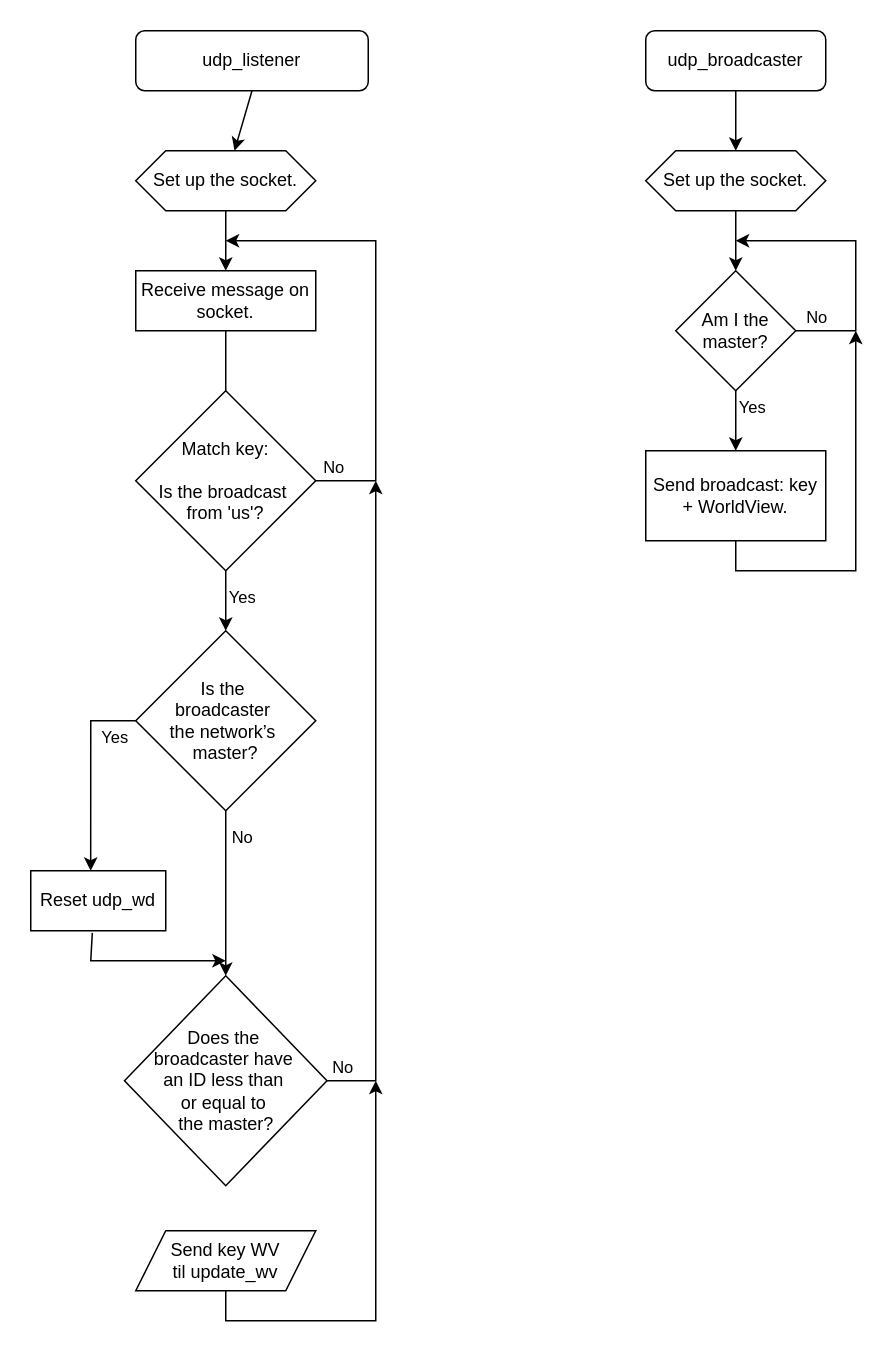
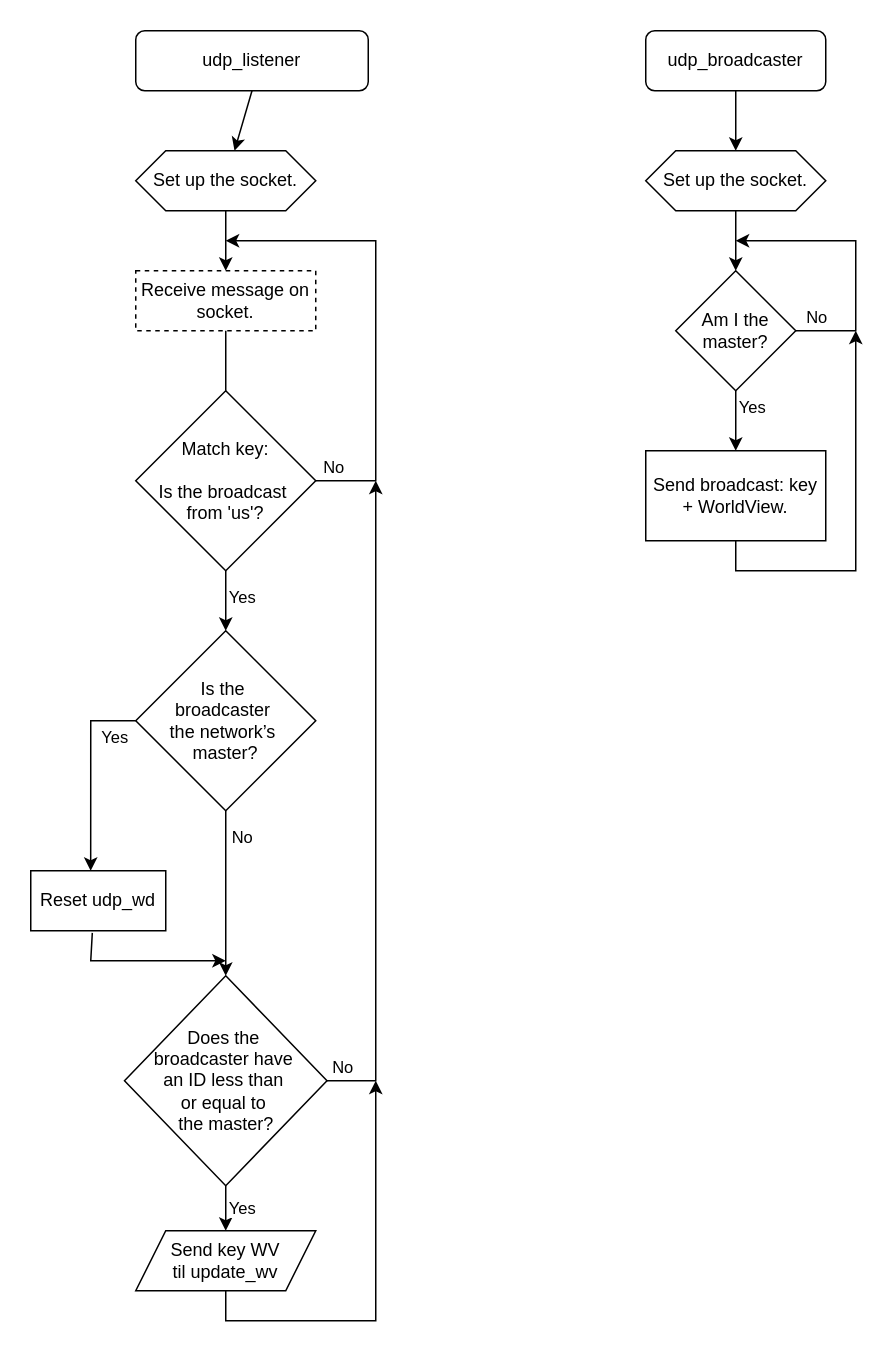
(226, 301) -> (226, 301)
none -> (226, 1203)
